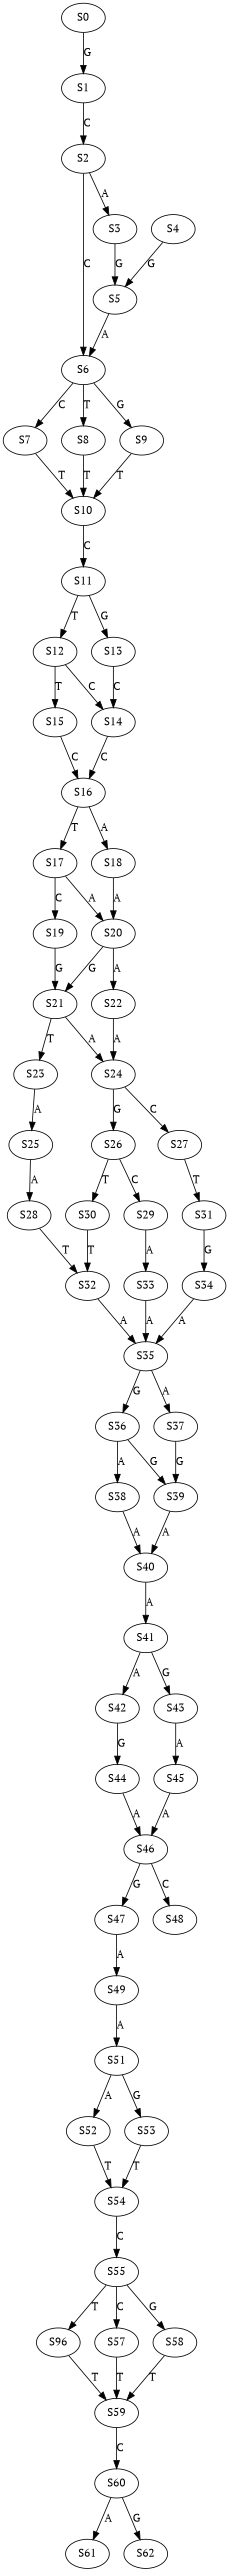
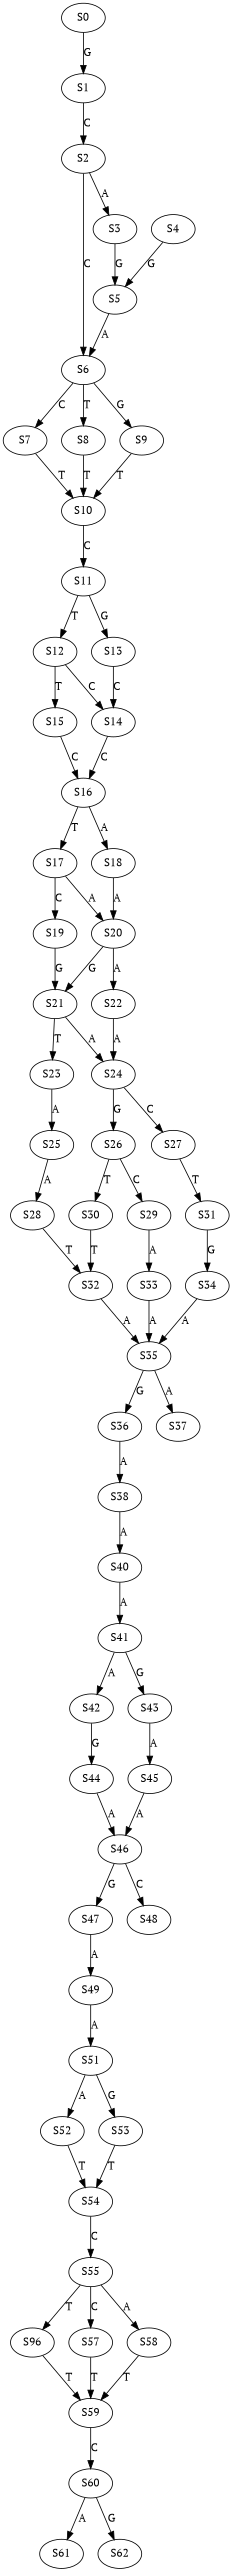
(176, 1497) -> none
(153, 2307) -> (127, 2307)
